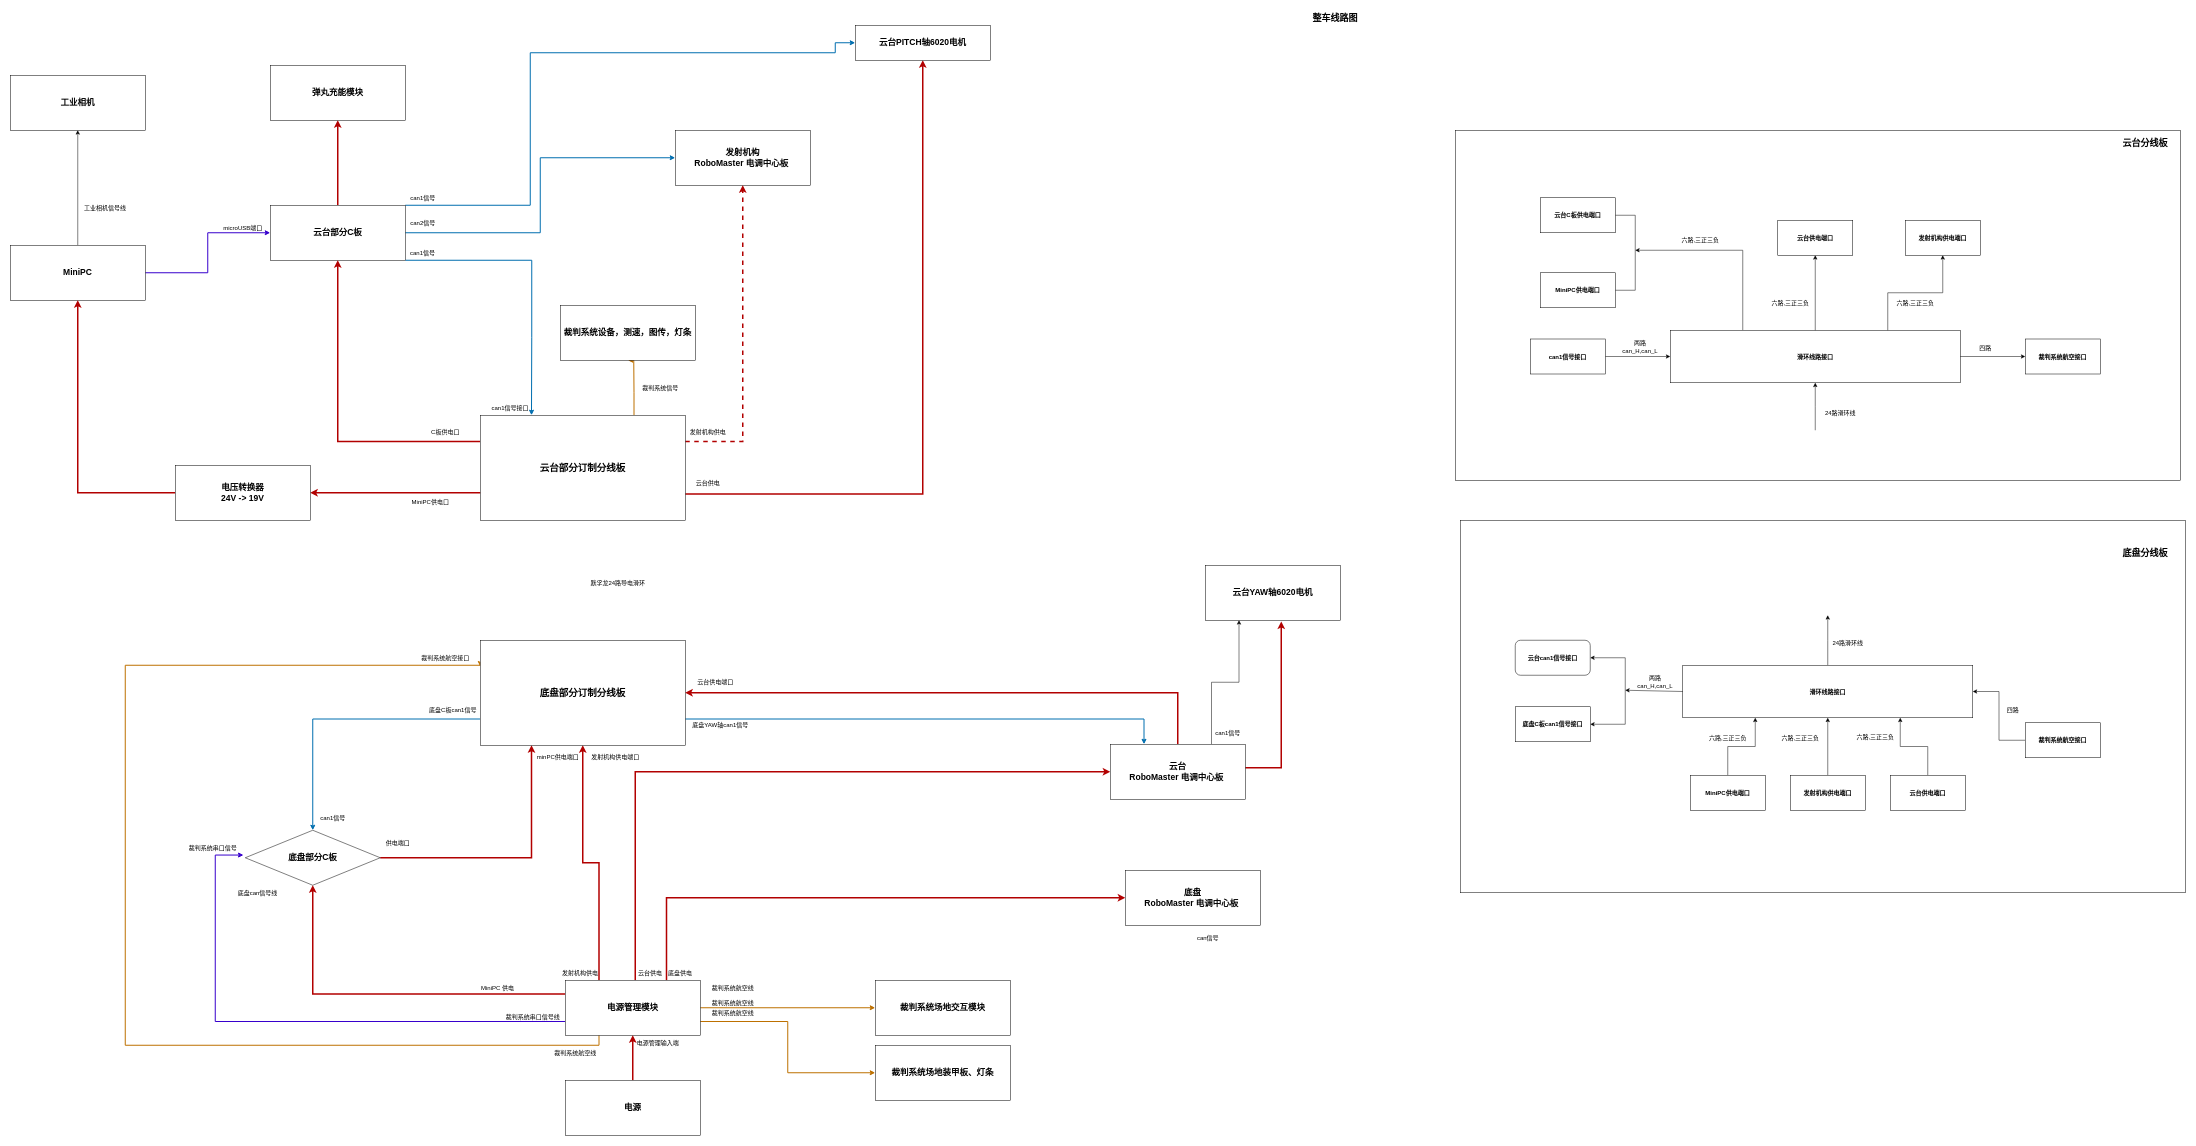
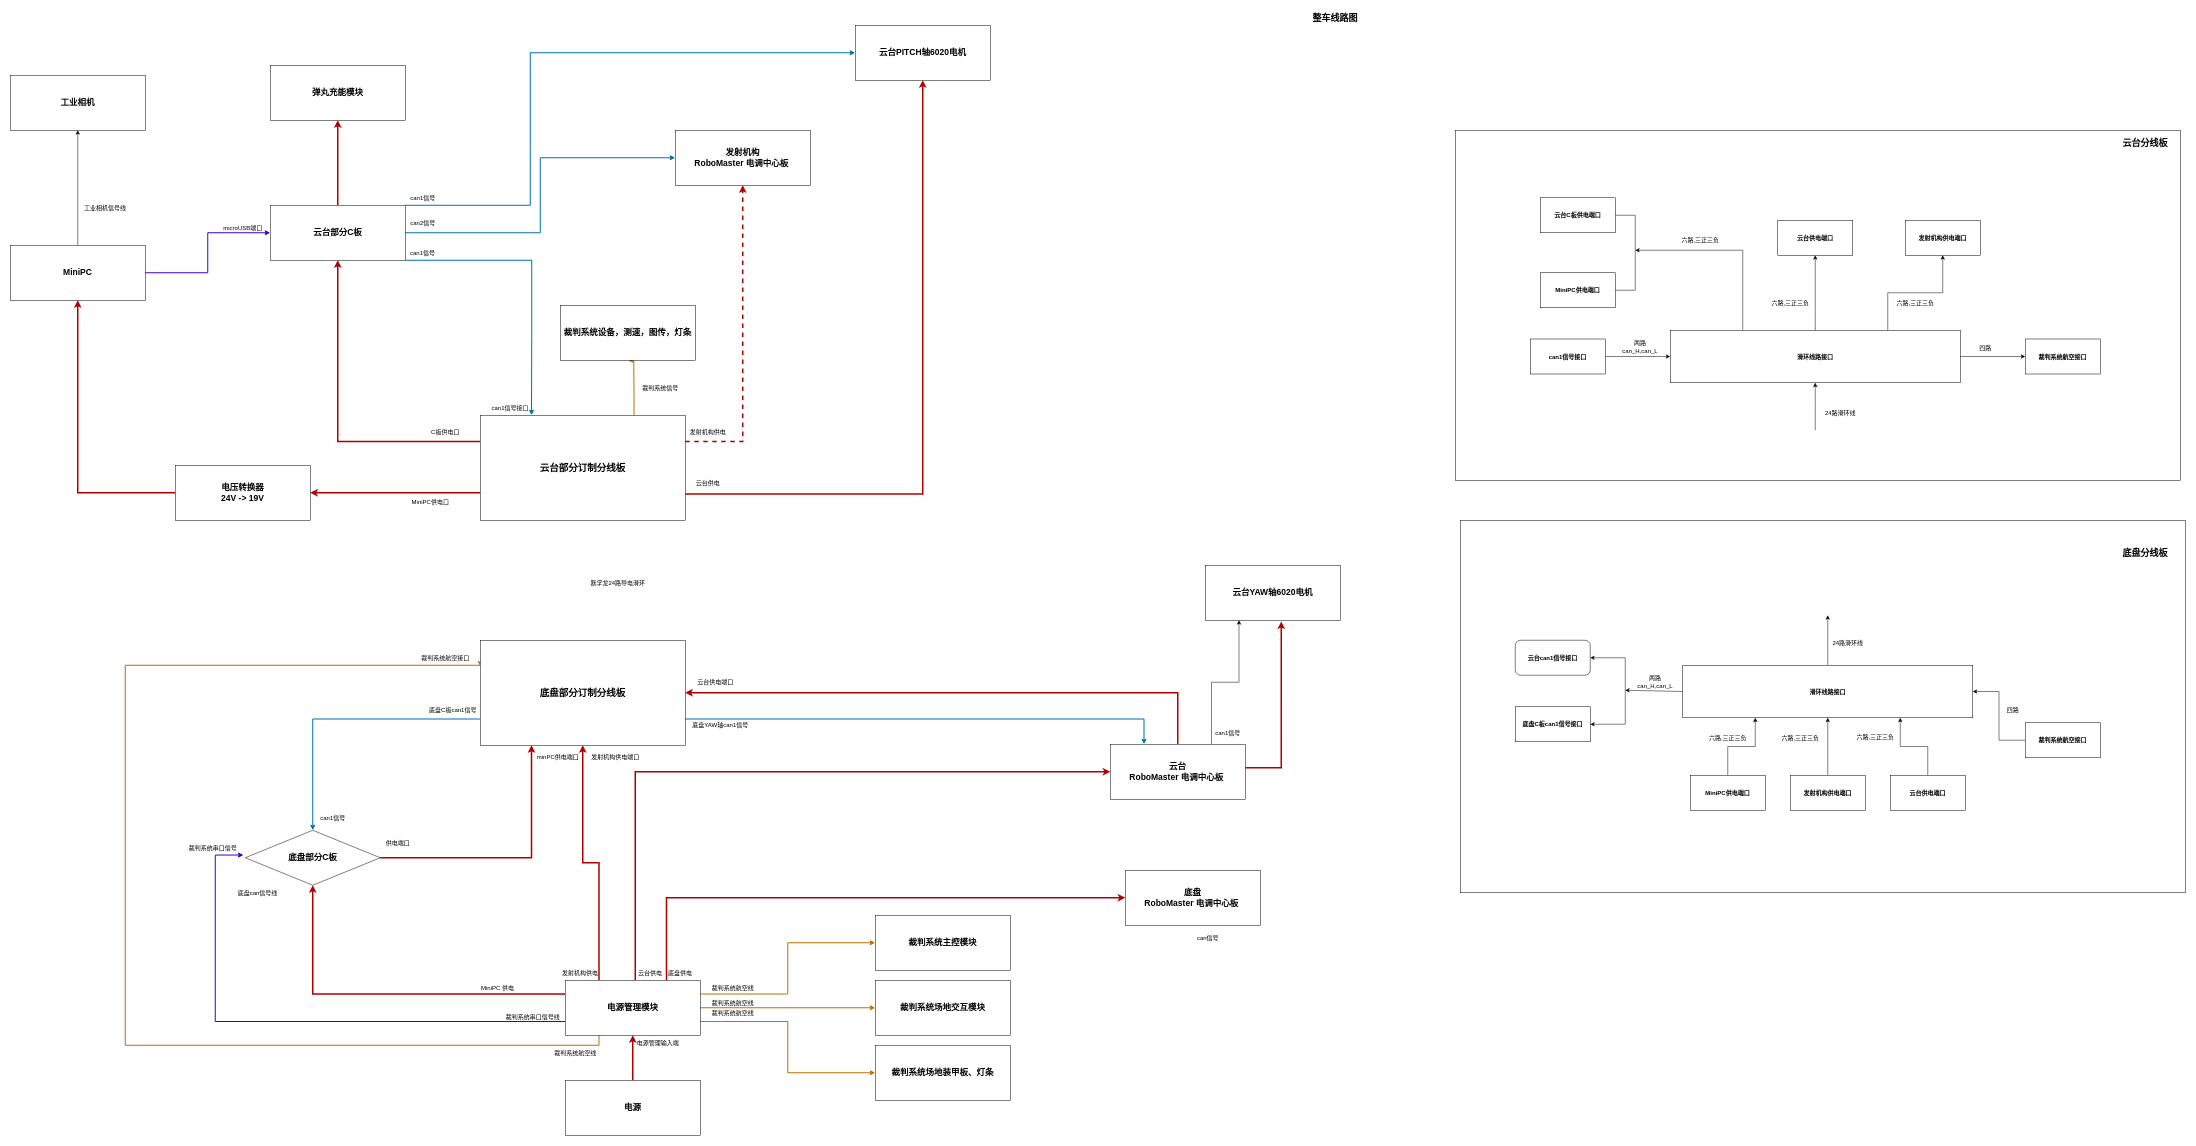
(923, 43) -> (923, 53)
none -> (943, 943)
none -> (788, 970)
